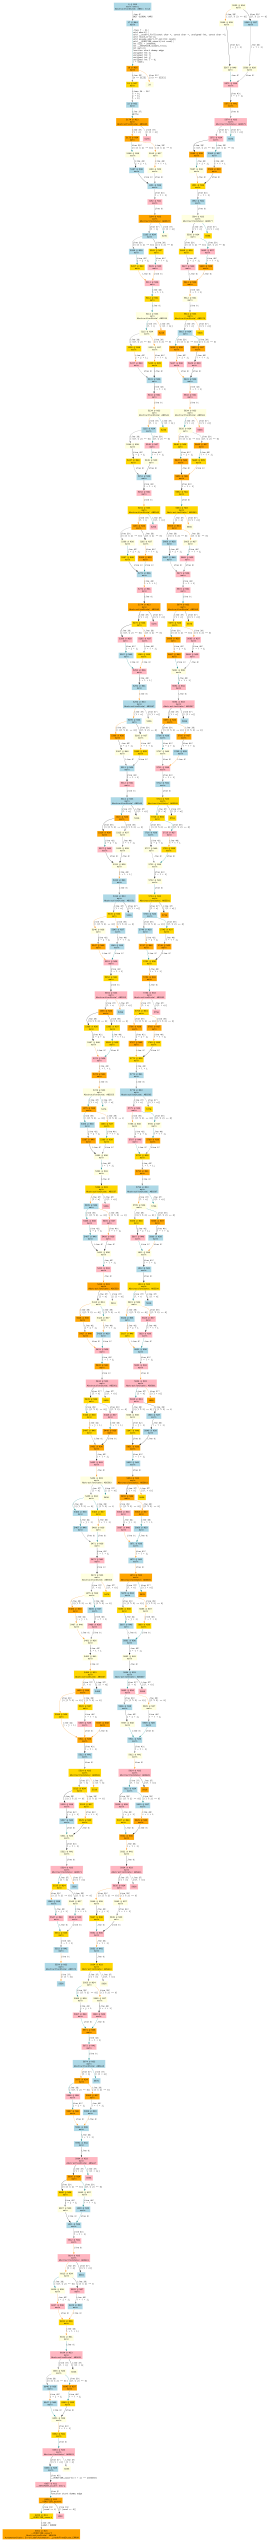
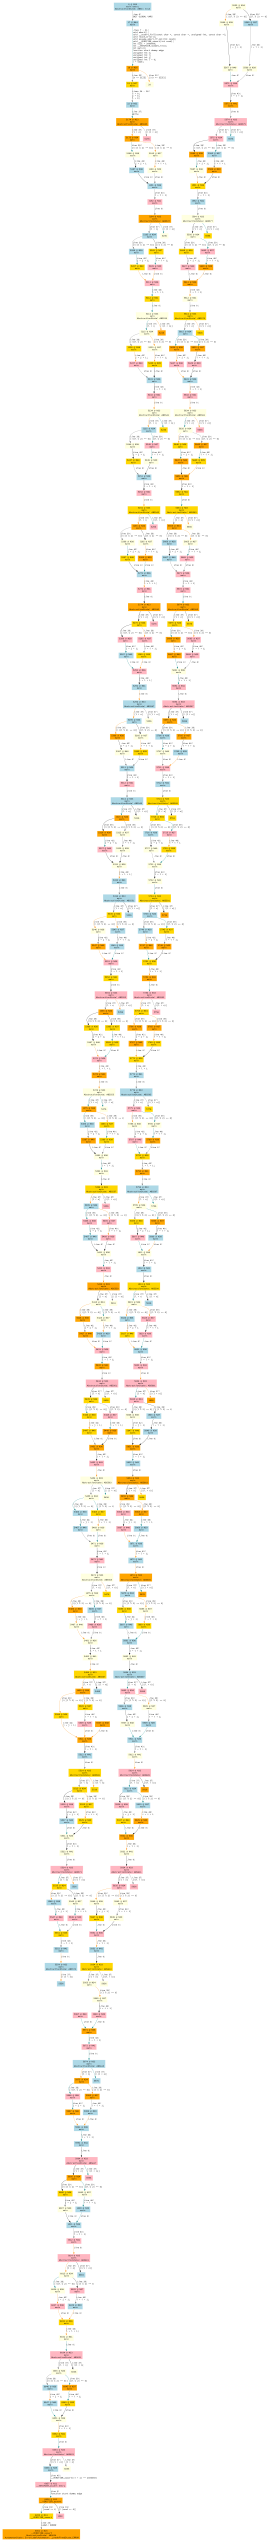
(80, 2000) -> none
